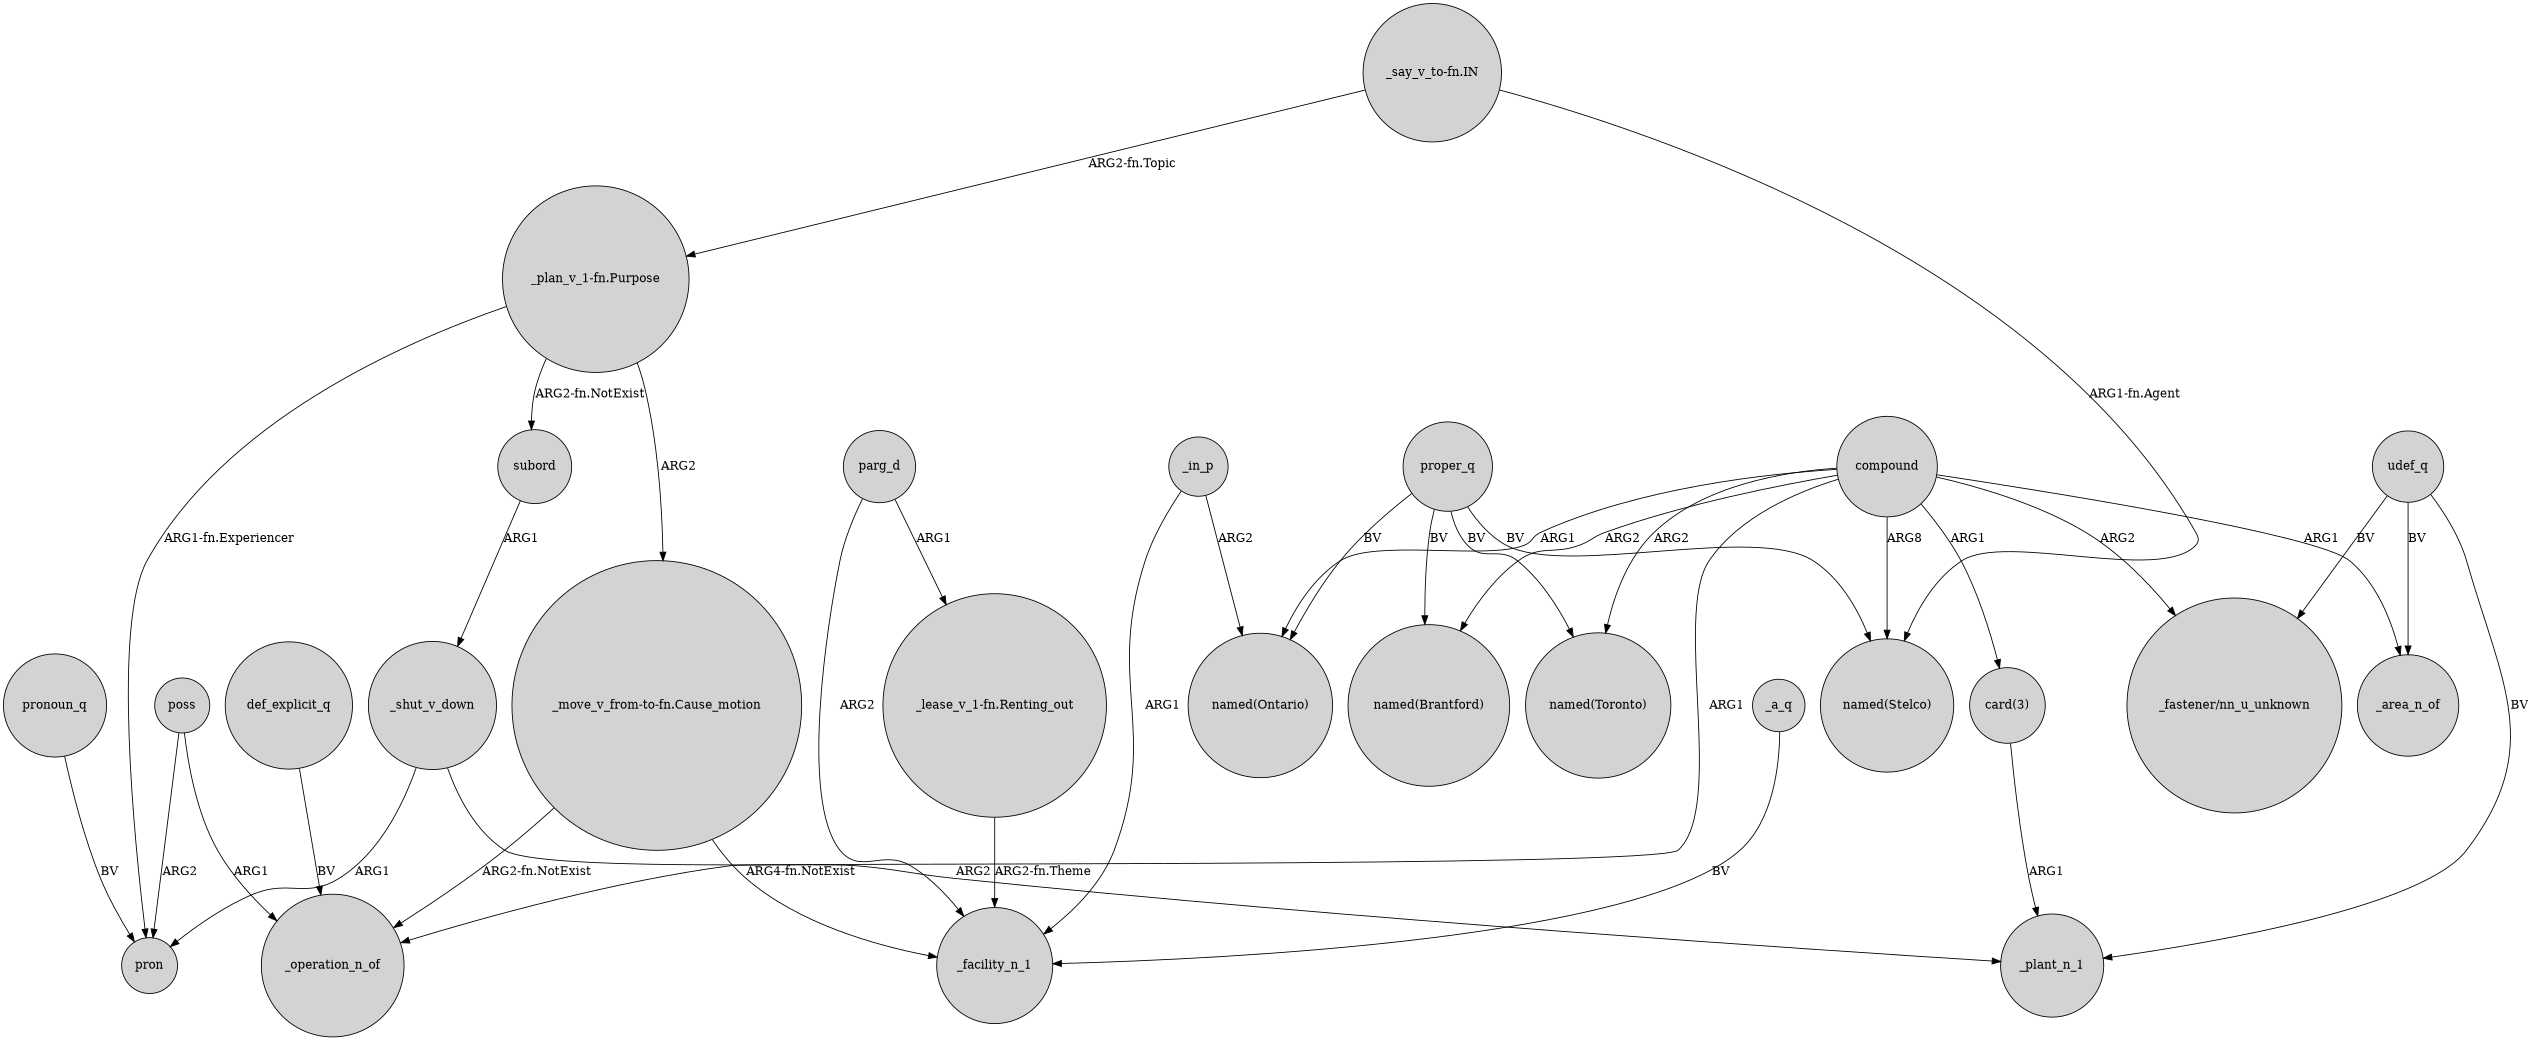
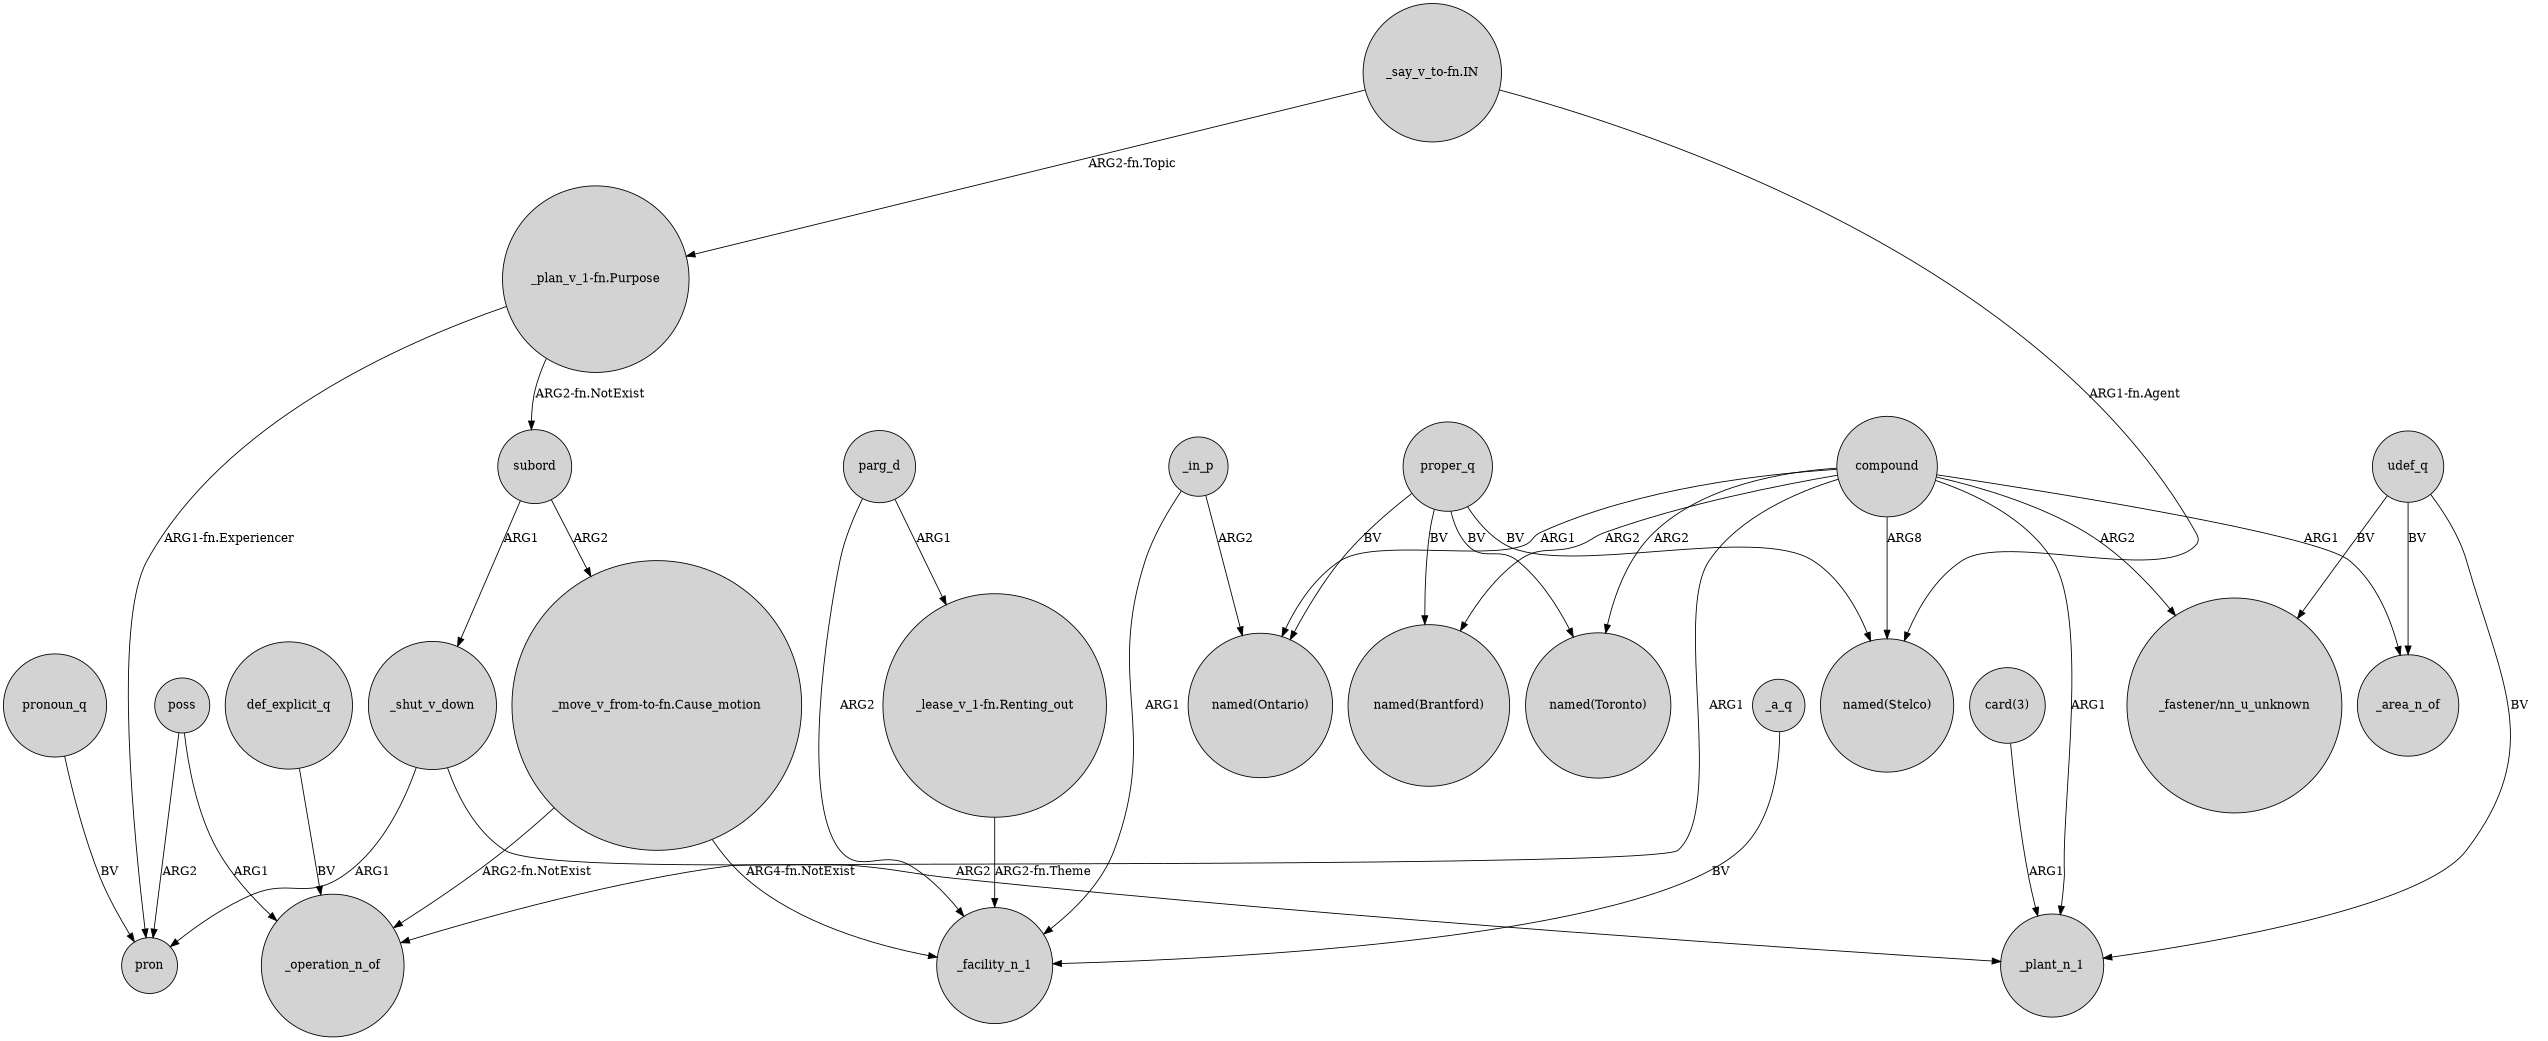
(657, 456) -> (569, 534)
(1969, 577) -> (2071, 660)
